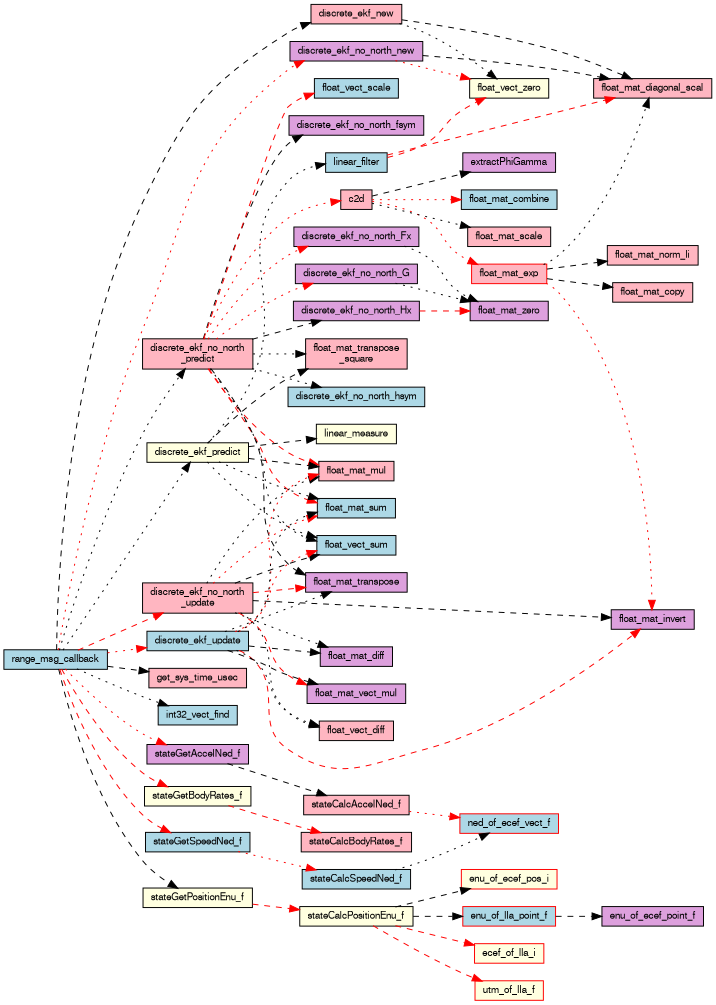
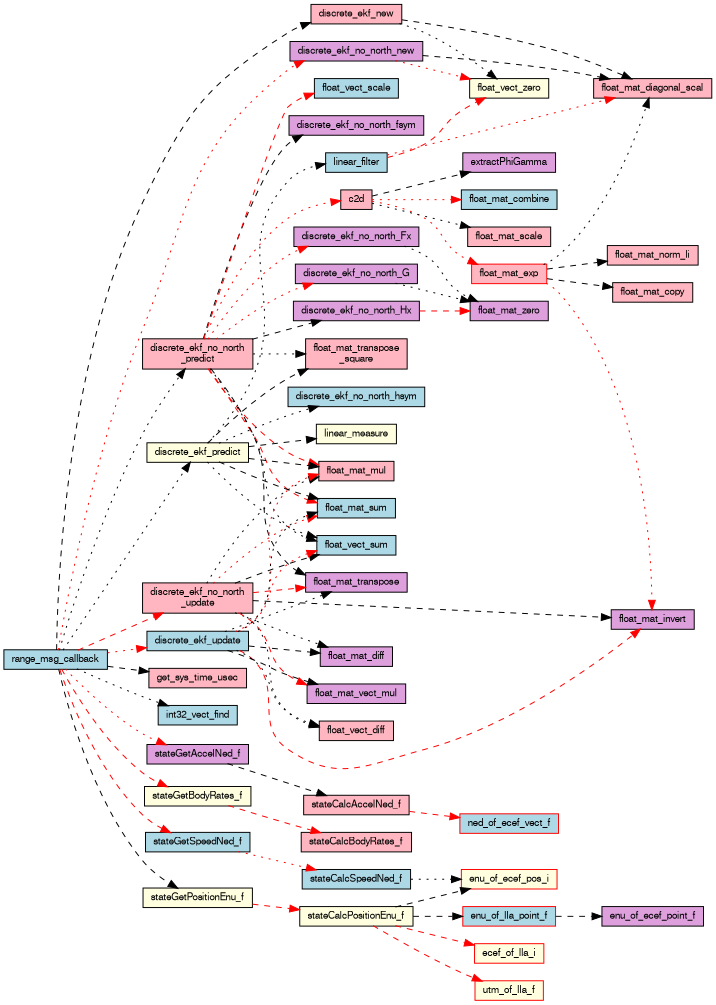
(496, 128) -> (496, 128)
(279, 376) -> (263, 425)
(257, 478) -> (257, 478)
(430, 814) -> (430, 814)
(438, 855) -> (431, 879)
